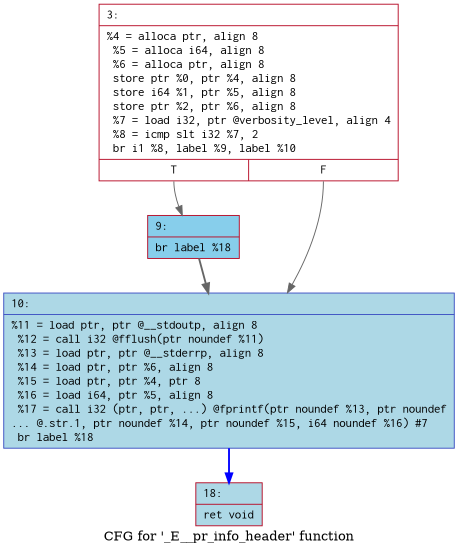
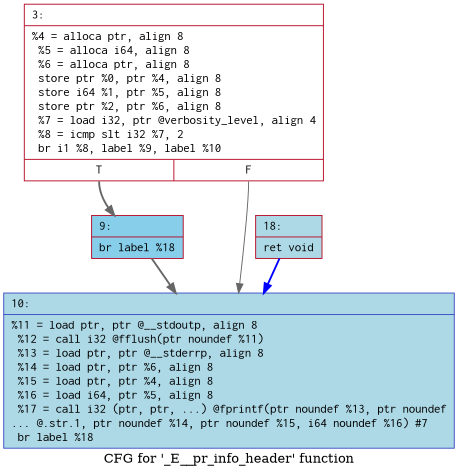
(175, 194) -> (102, 195)
(106, 381) -> (113, 381)
(229, 461) -> (274, 271)
